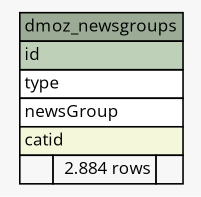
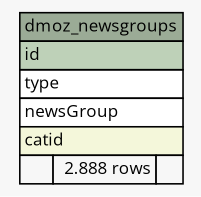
(108, 169) -> (108, 169)
